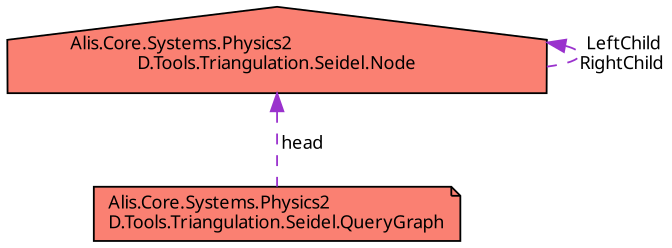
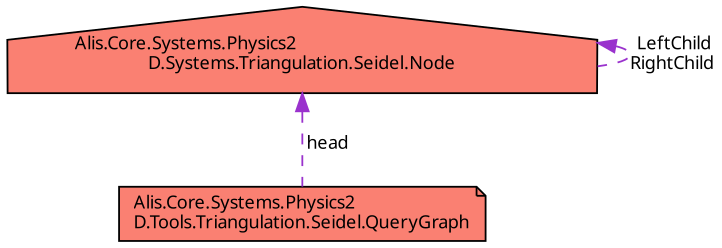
(277, 55) -> (302, 55)
